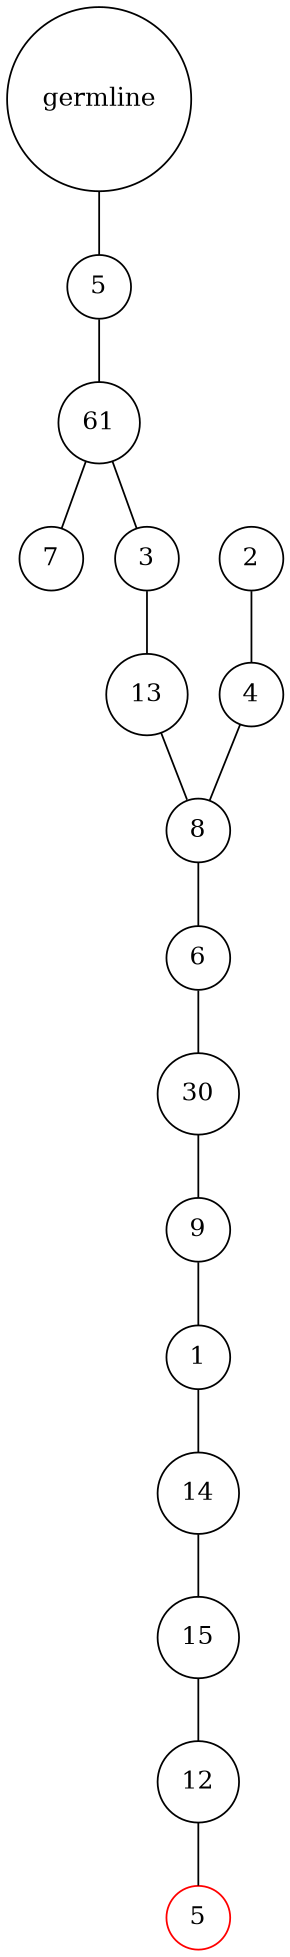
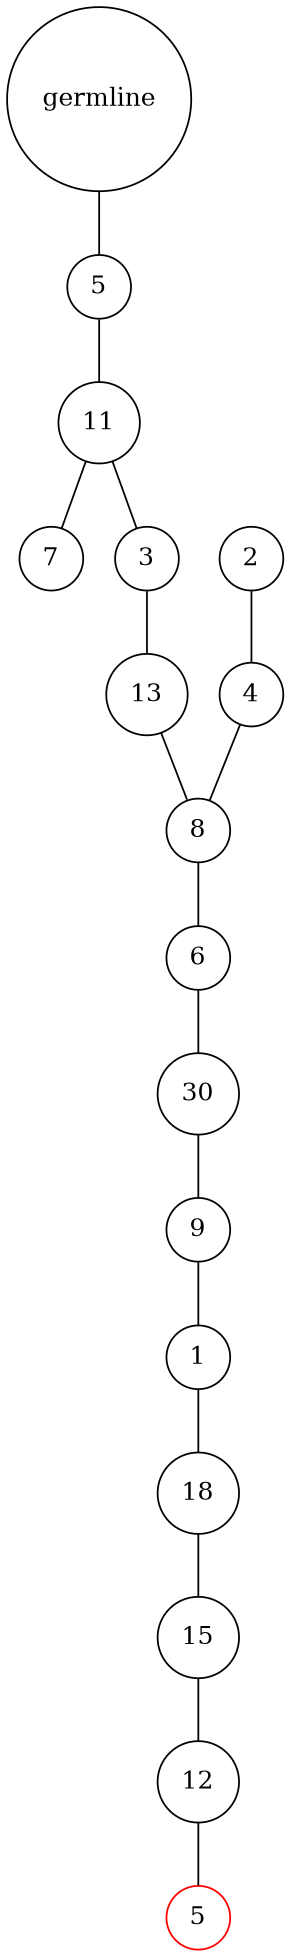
(99, 423) -> (99, 423)
(198, 1493) -> (198, 1493)
